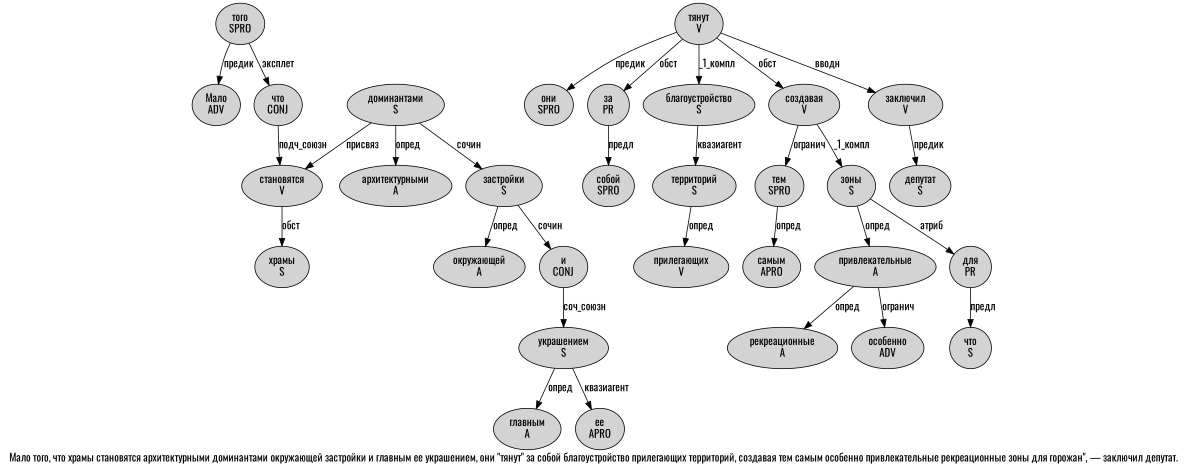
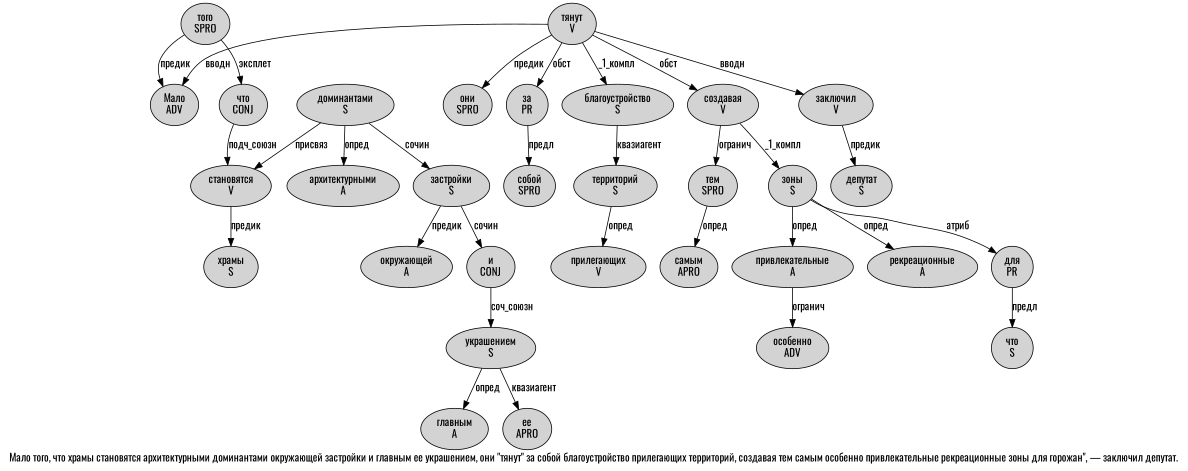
none -> (361, 29)
(291, 226) -> (246, 226)
(506, 226) -> (447, 226)
(832, 305) -> (849, 222)
